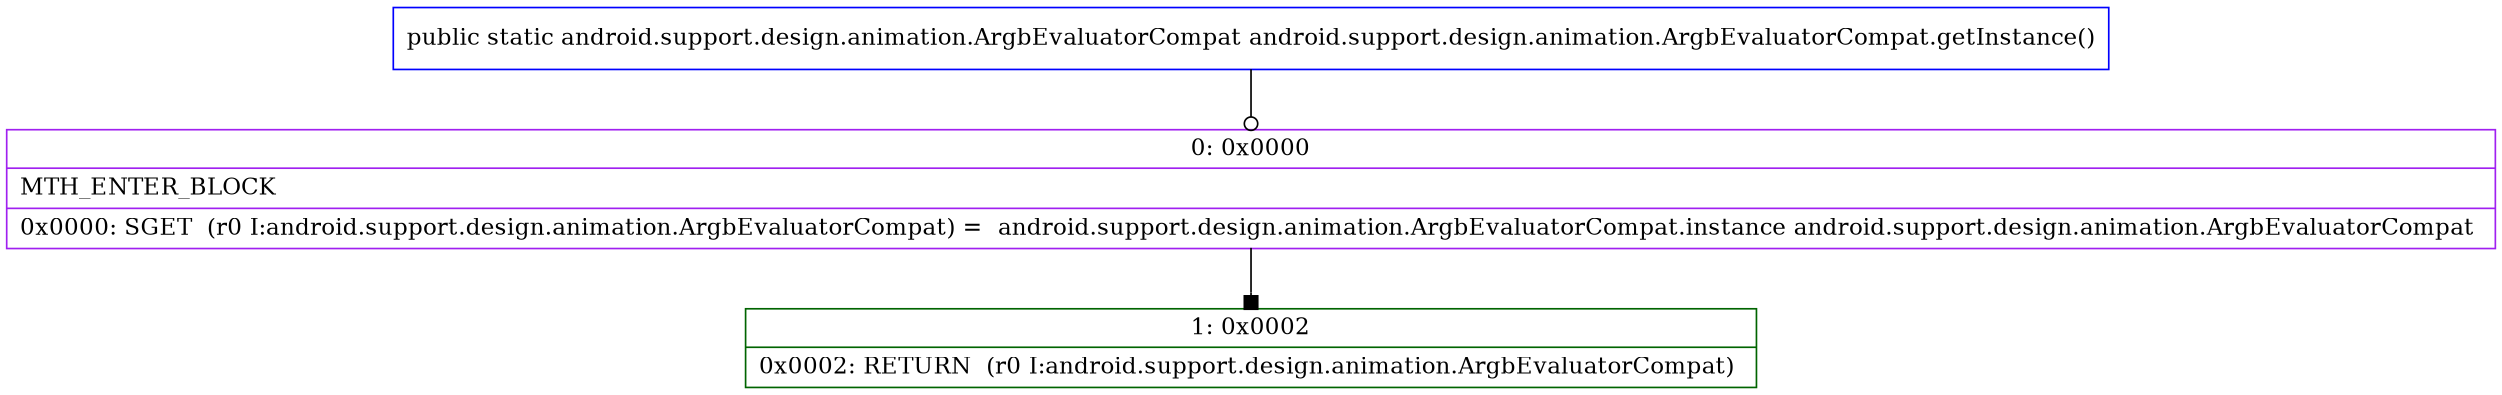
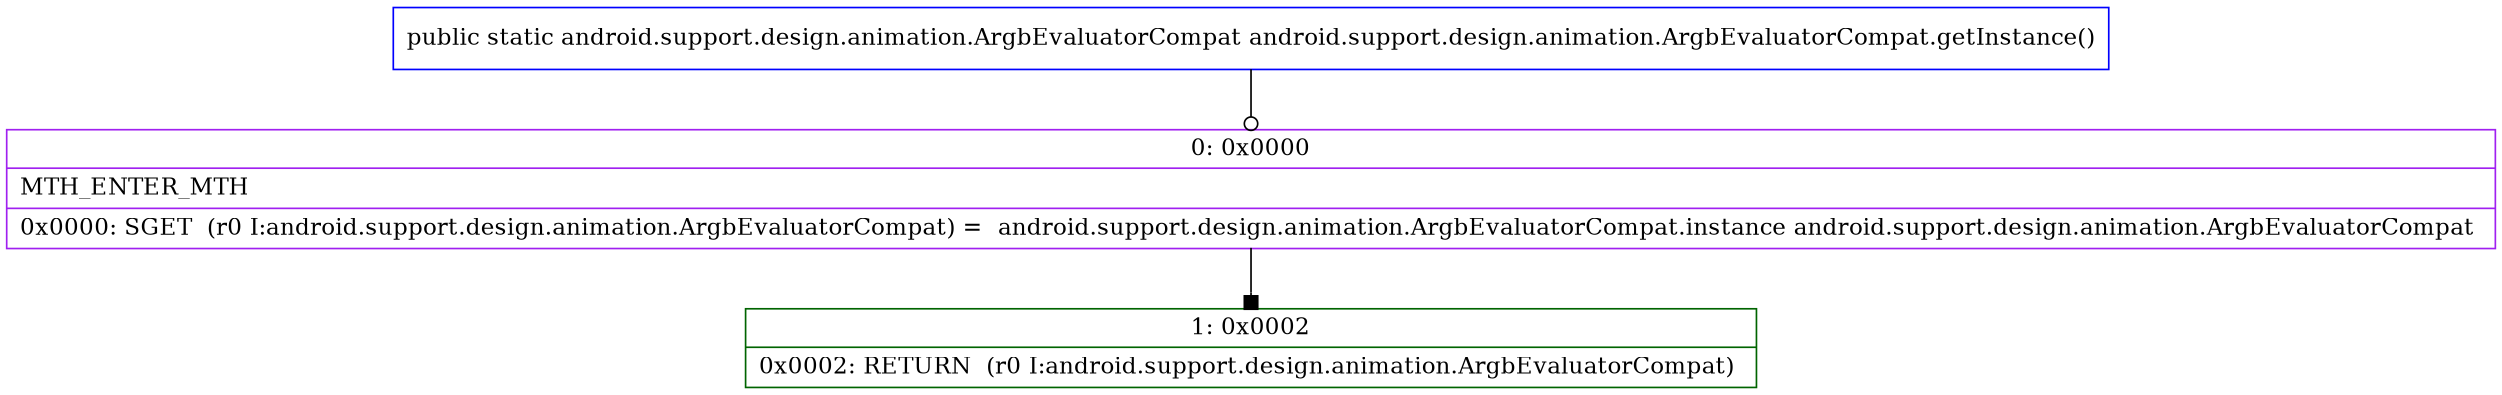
(149, 187) -> (135, 187)
